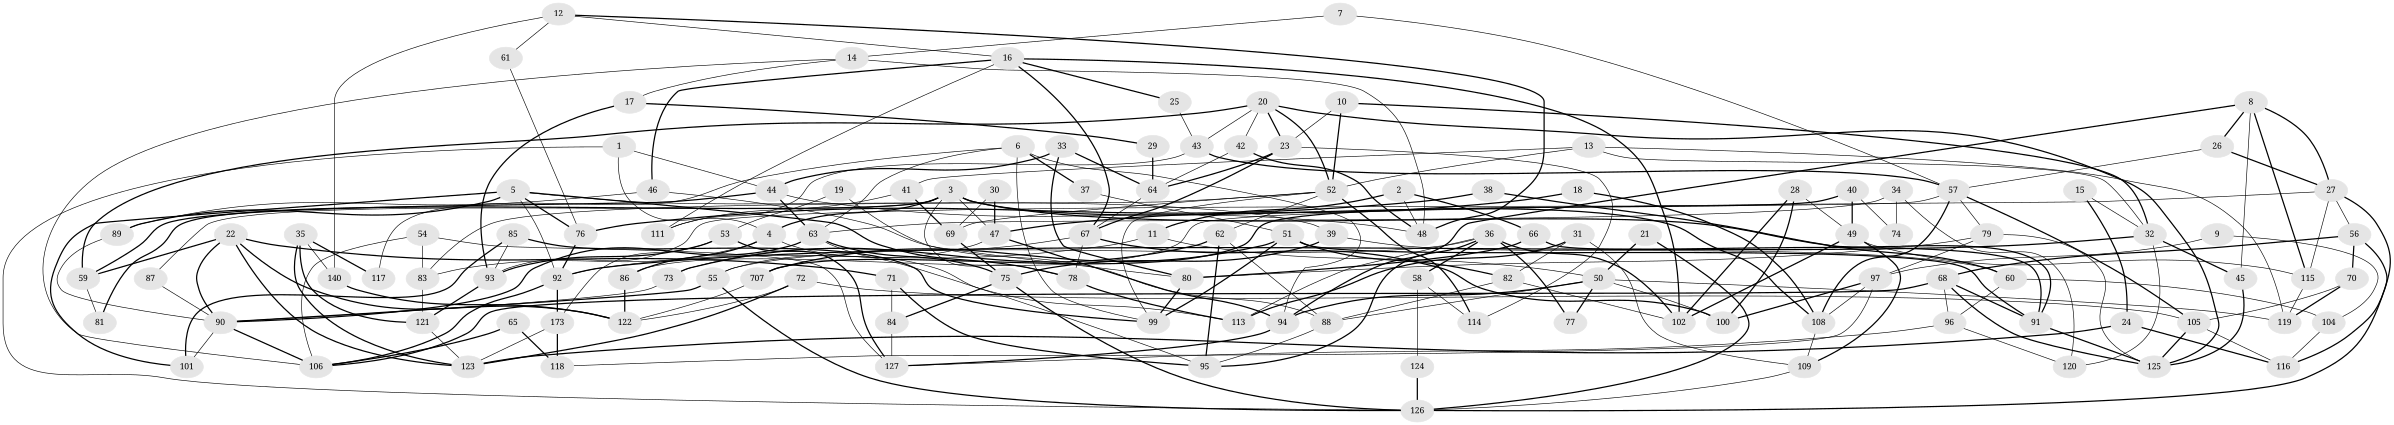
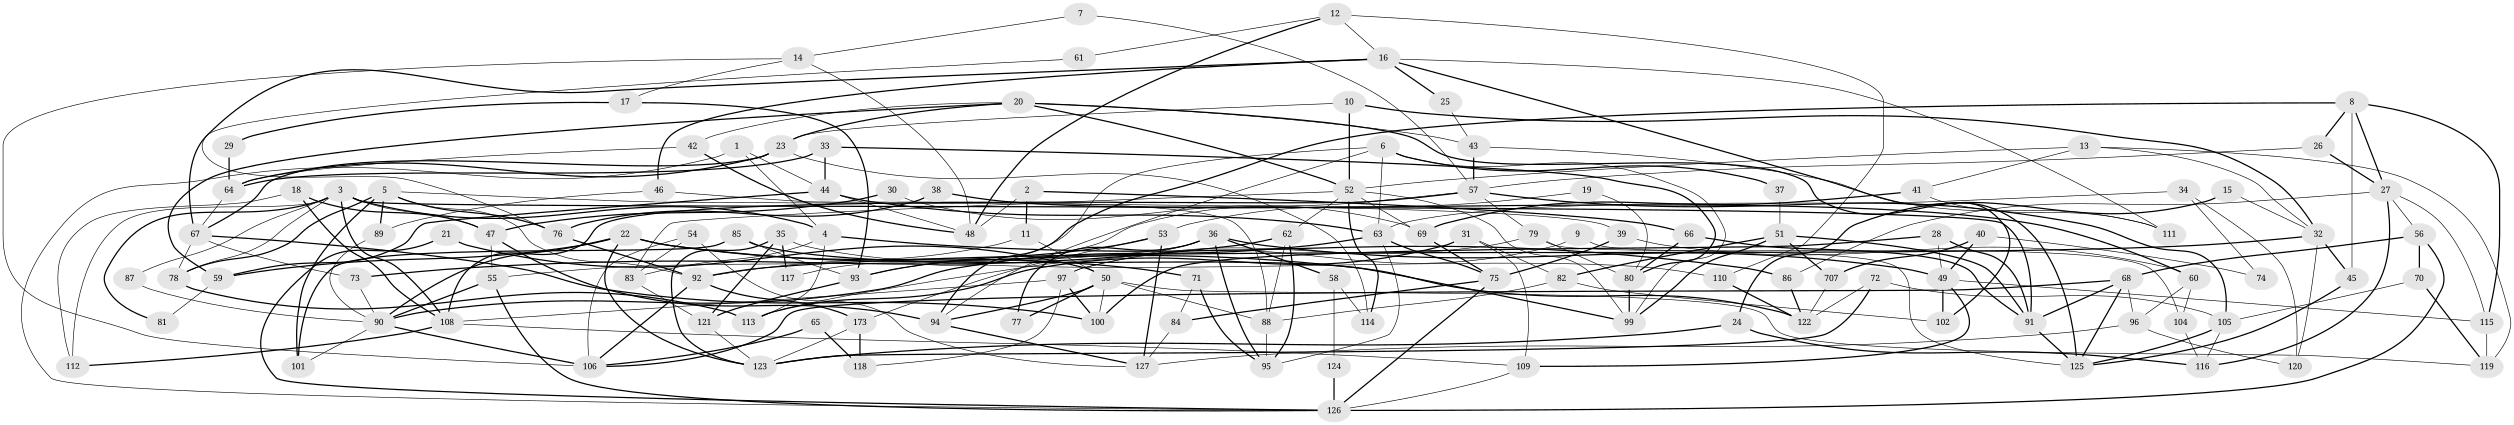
(1596, 258) -> (1526, 257)
(1729, 265) -> (2000, 261)
(334, 279) -> (1720, 279)
none -> (73, 367)
